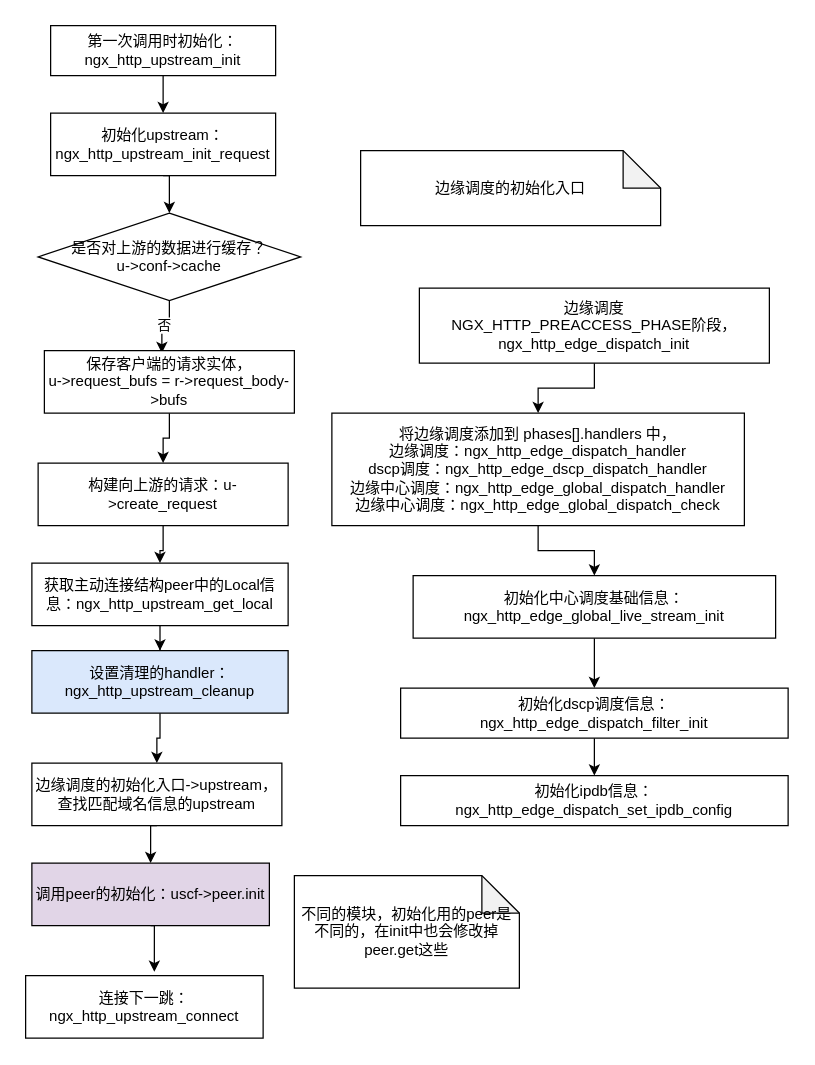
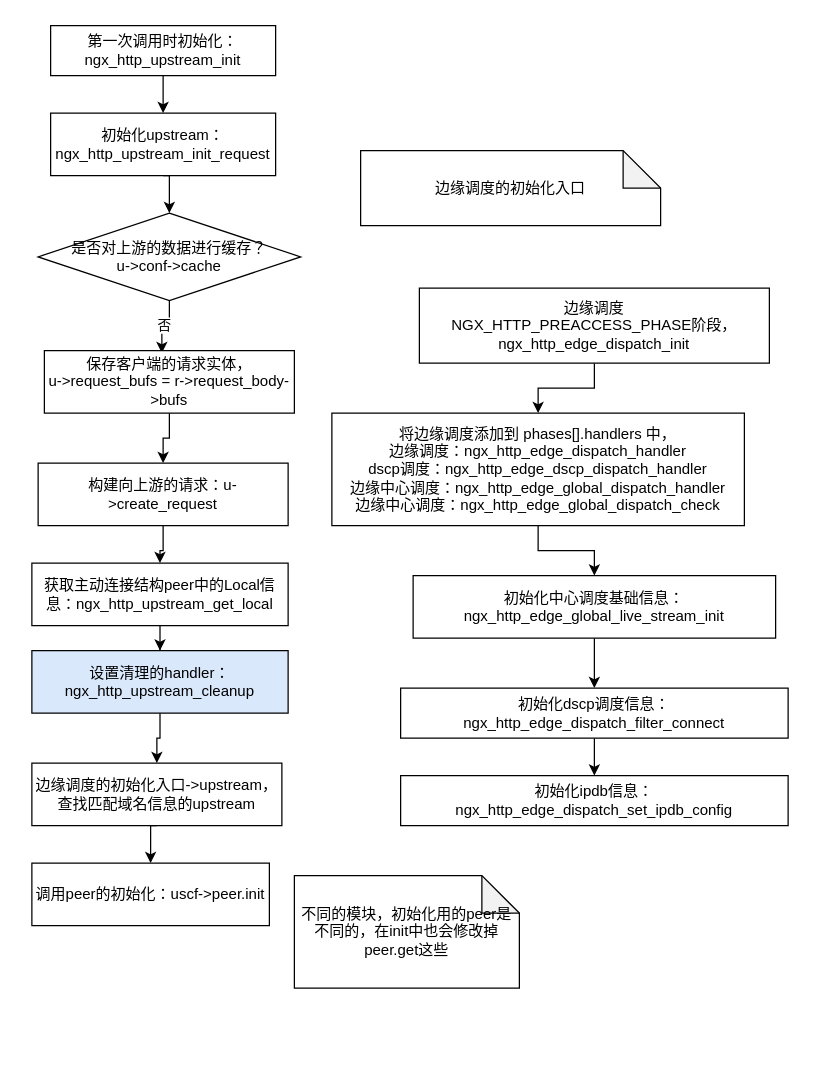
(594, 713) -> (594, 713)
(151, 894) -> (151, 894)
(154, 944) -> none
(144, 1007) -> none
